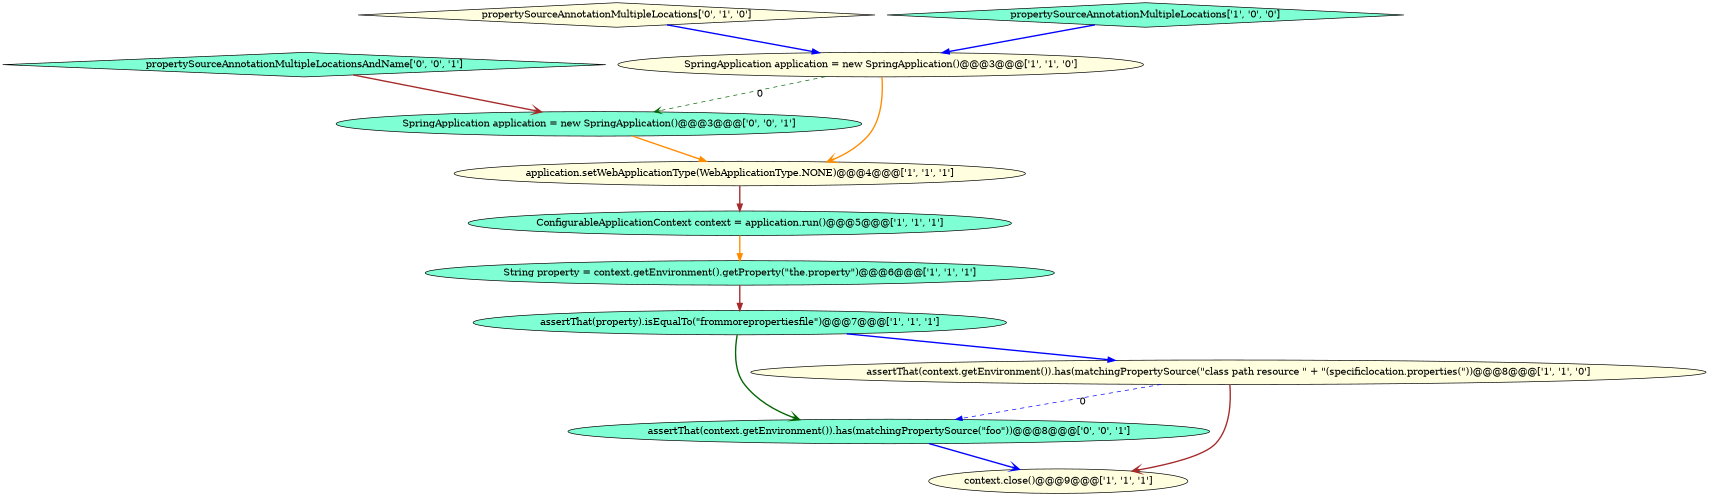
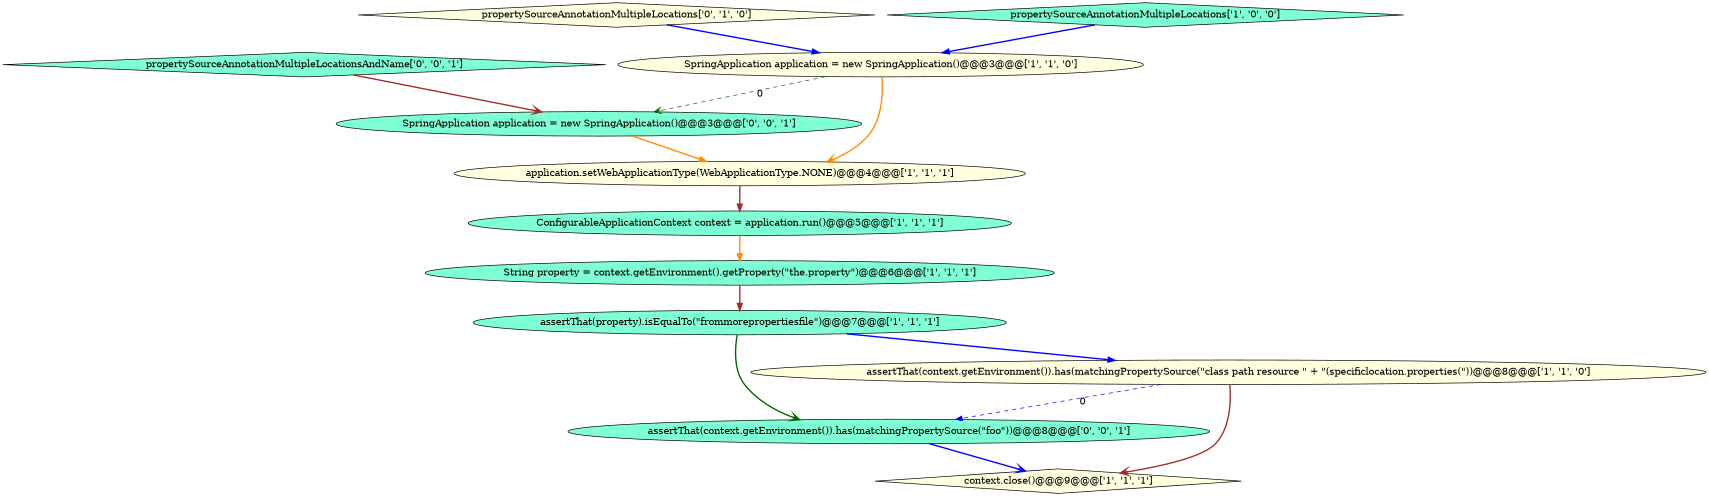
(1058, 481) -> (1058, 481)
